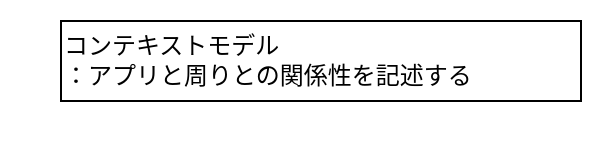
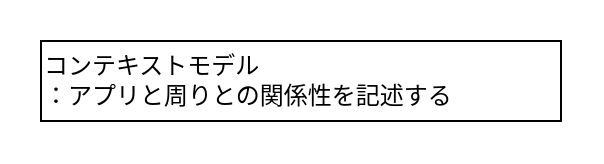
(321, 61) -> (301, 81)
